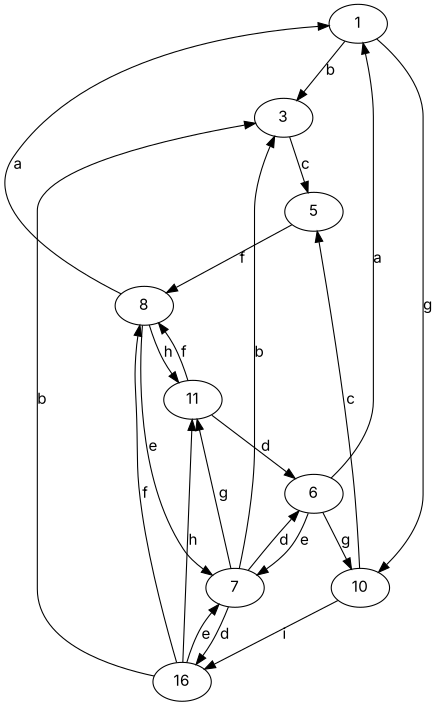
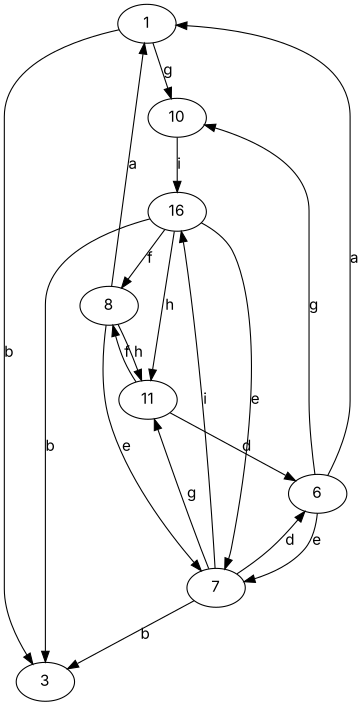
(314, 212) -> none
(225, 635) -> (205, 400)
